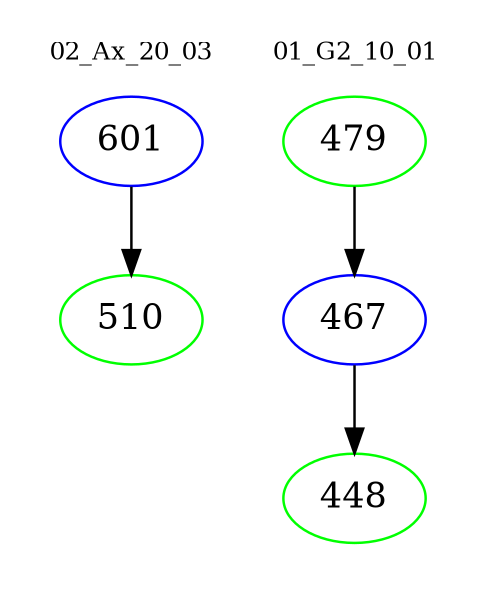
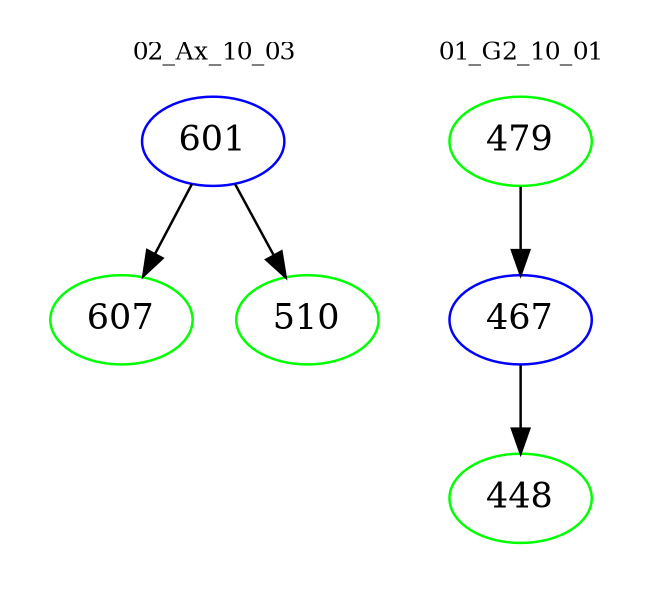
(131, 53) -> (214, 53)
none -> (121, 320)
